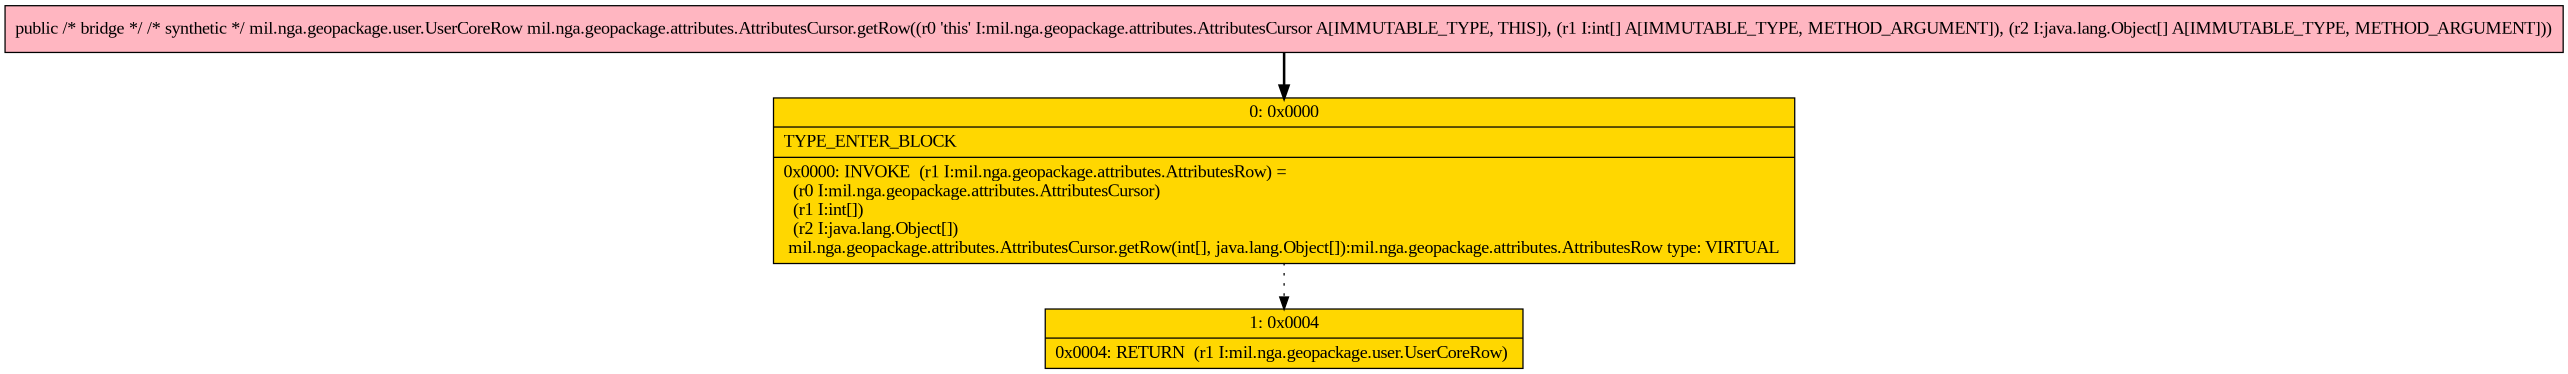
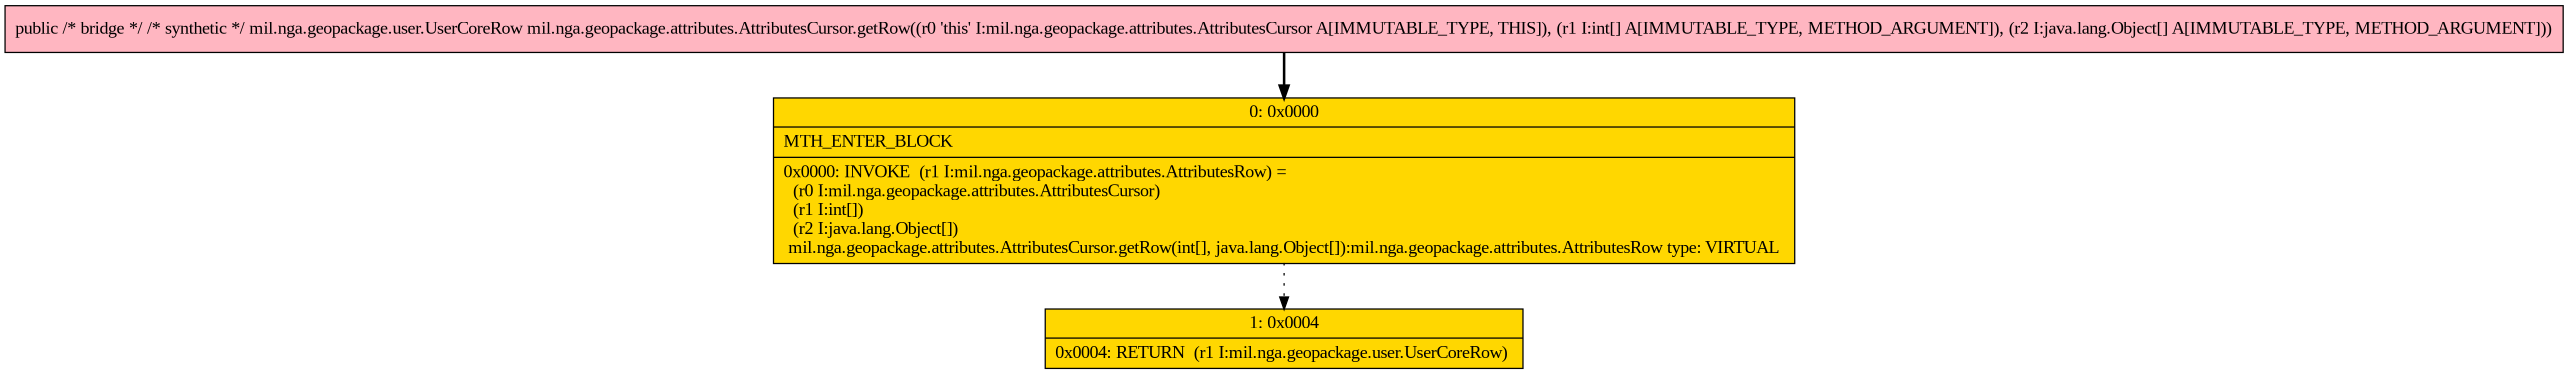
(870, 142) -> (868, 142)
